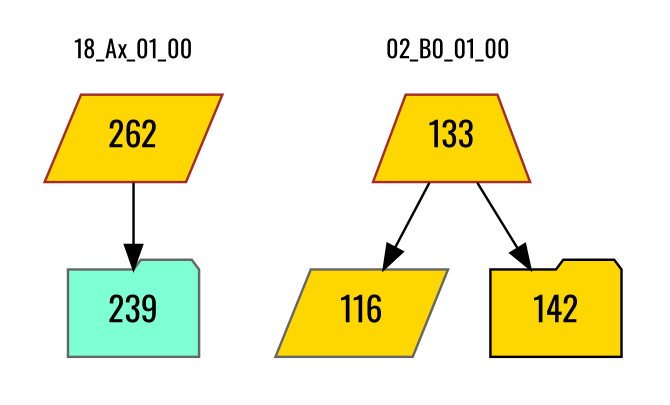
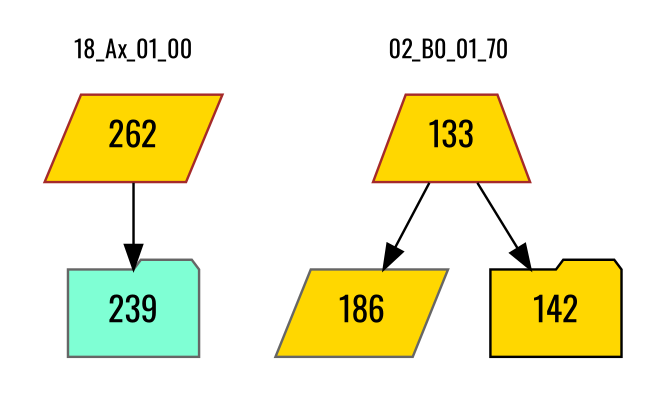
(449, 52) -> (449, 52)
(362, 313) -> (362, 313)
